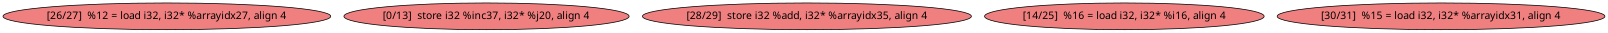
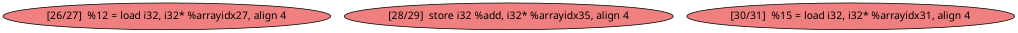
(487, 16) -> none
(1124, 16) -> none
